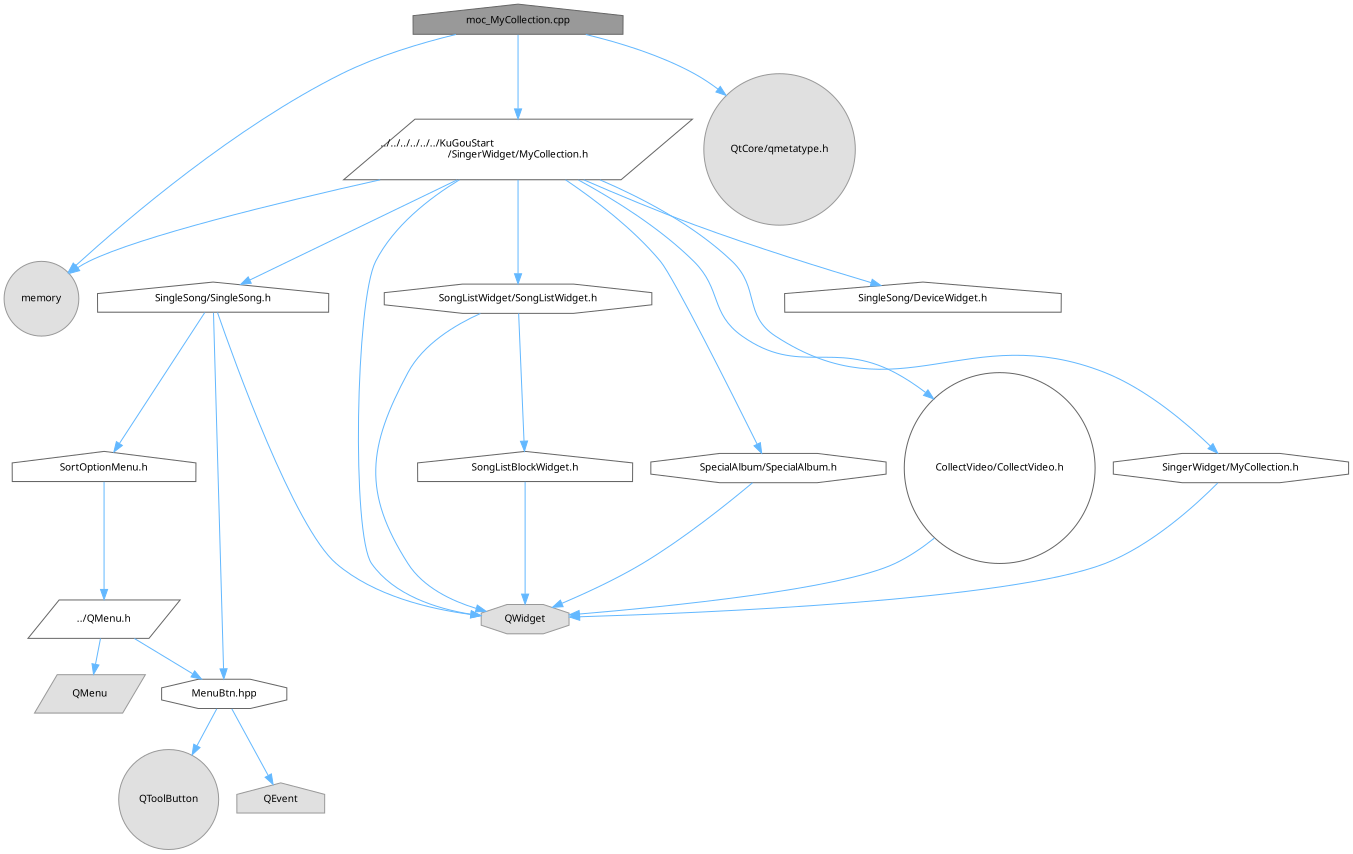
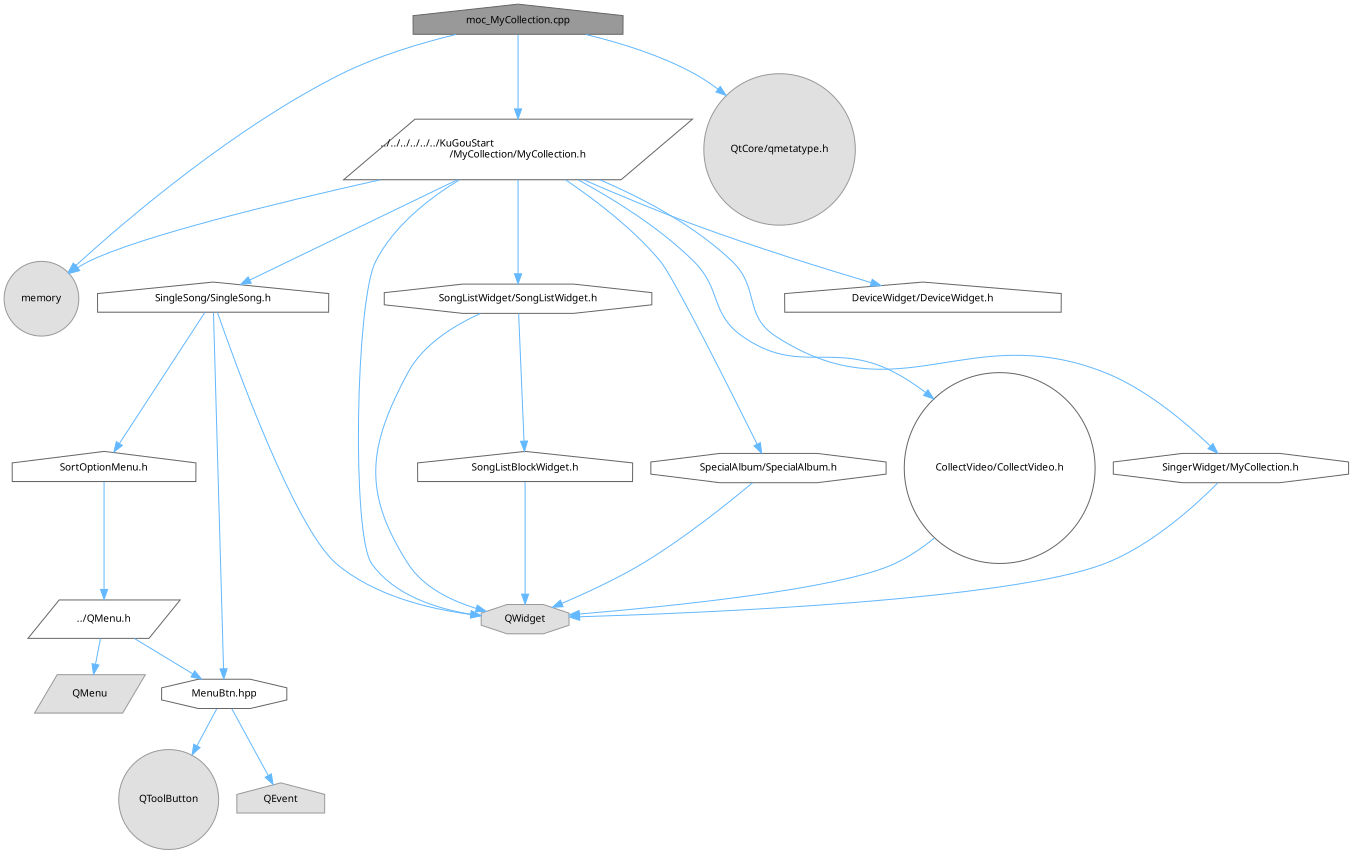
(518, 149) -> (518, 149)
(923, 299) -> (923, 299)
